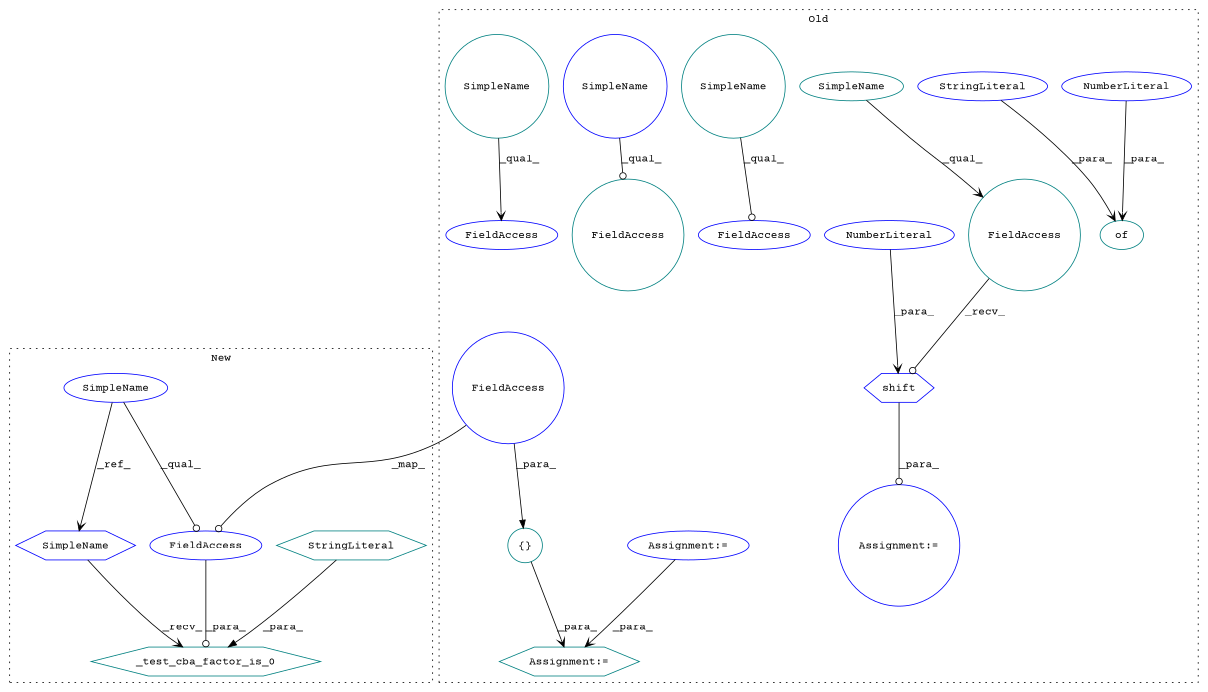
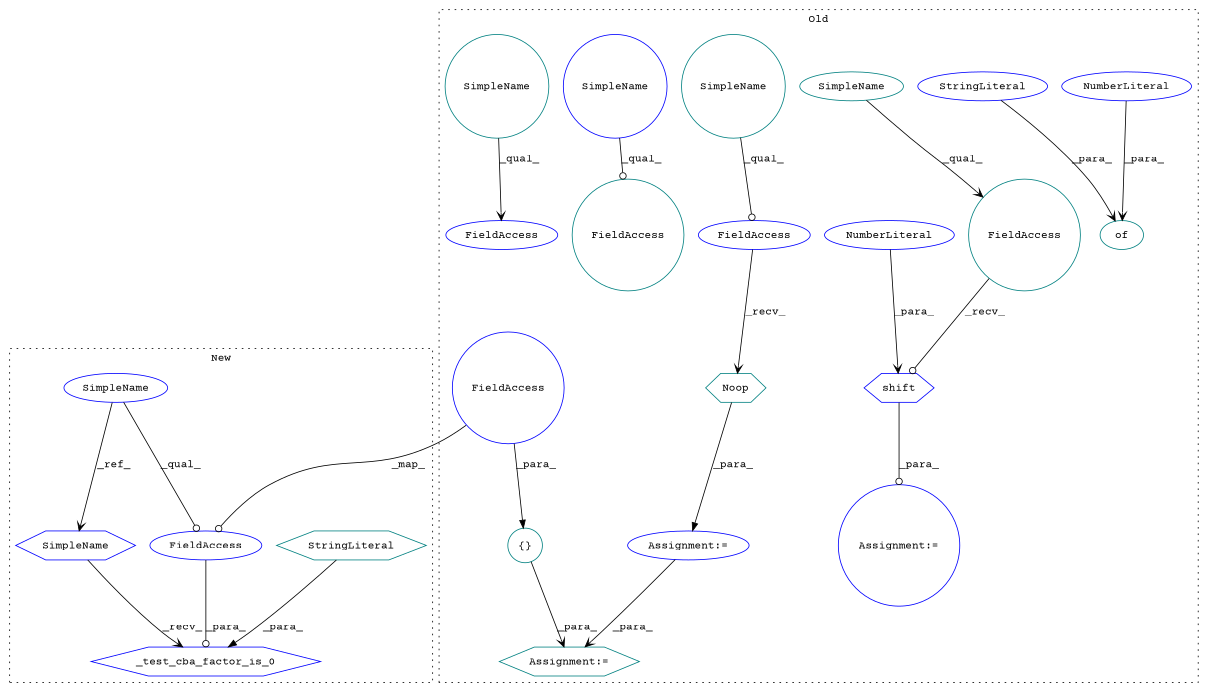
none -> (736, 388)
(206, 662) -> (206, 662)
